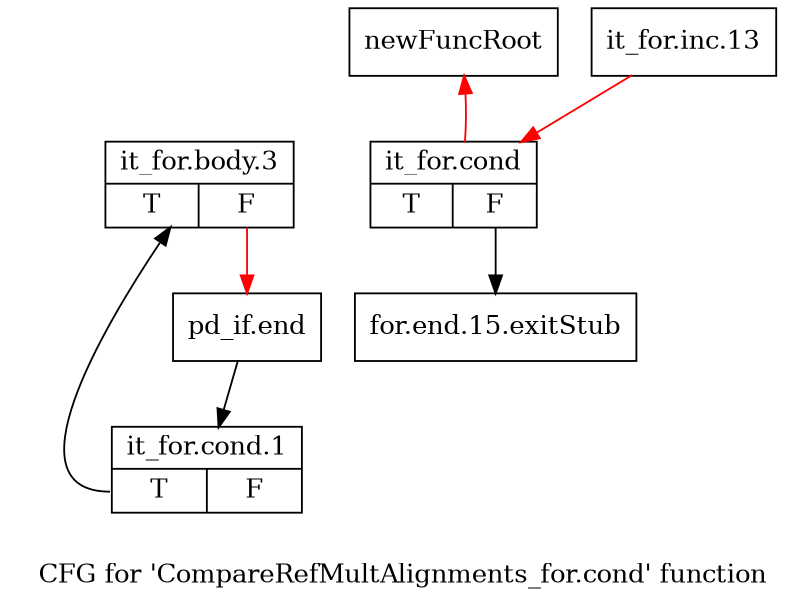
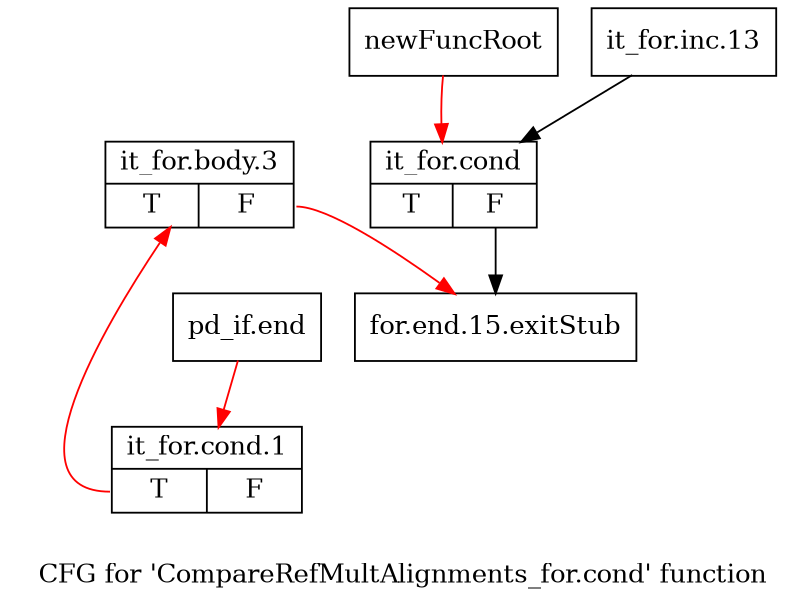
(585, 104) -> (585, 104)
(466, 118) -> (441, 100)
(247, 251) -> (371, 238)
(86, 373) -> (86, 373)
(231, 385) -> (231, 385)
